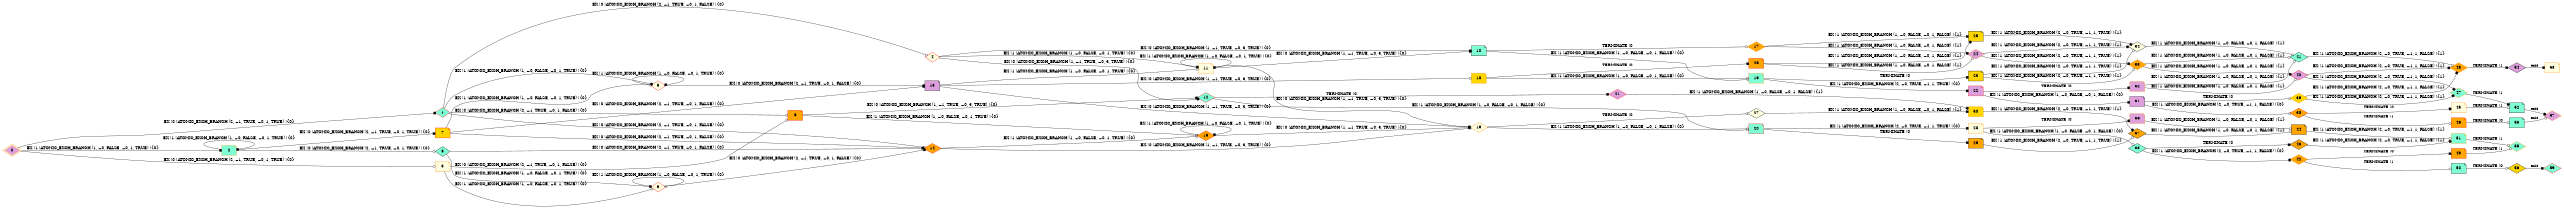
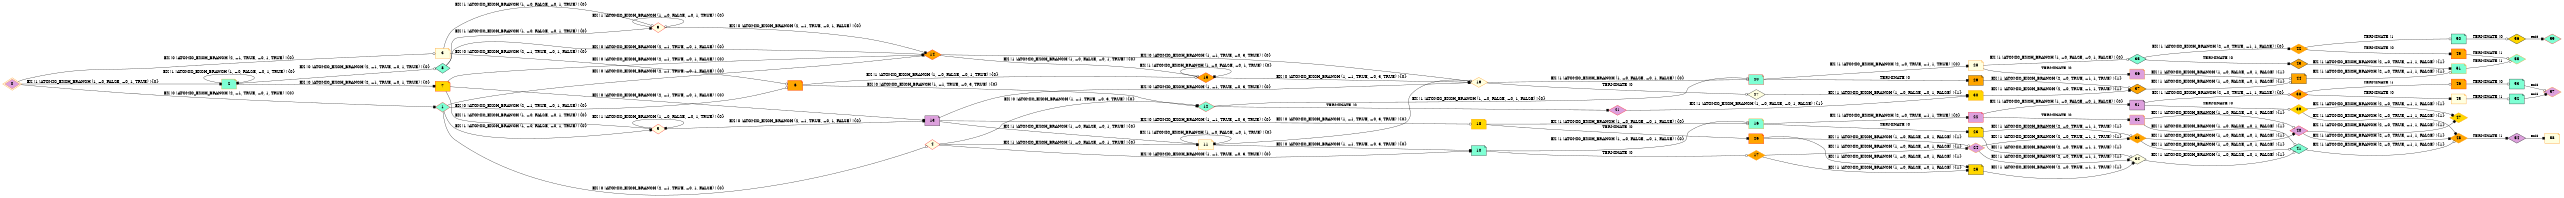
(2459, 93) -> (2459, 118)
(2486, 98) -> none
